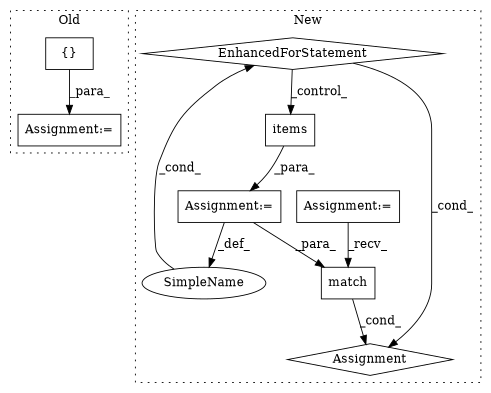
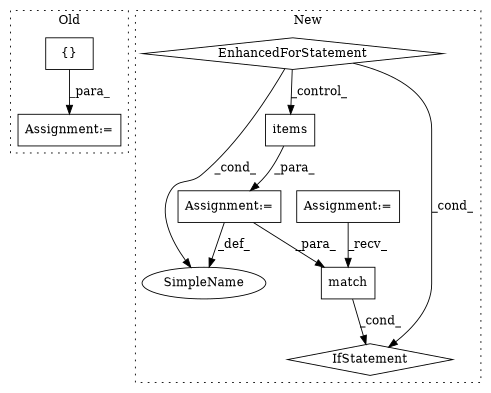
(162, 154) -> (211, 167)
(370, 360) -> (370, 360)
